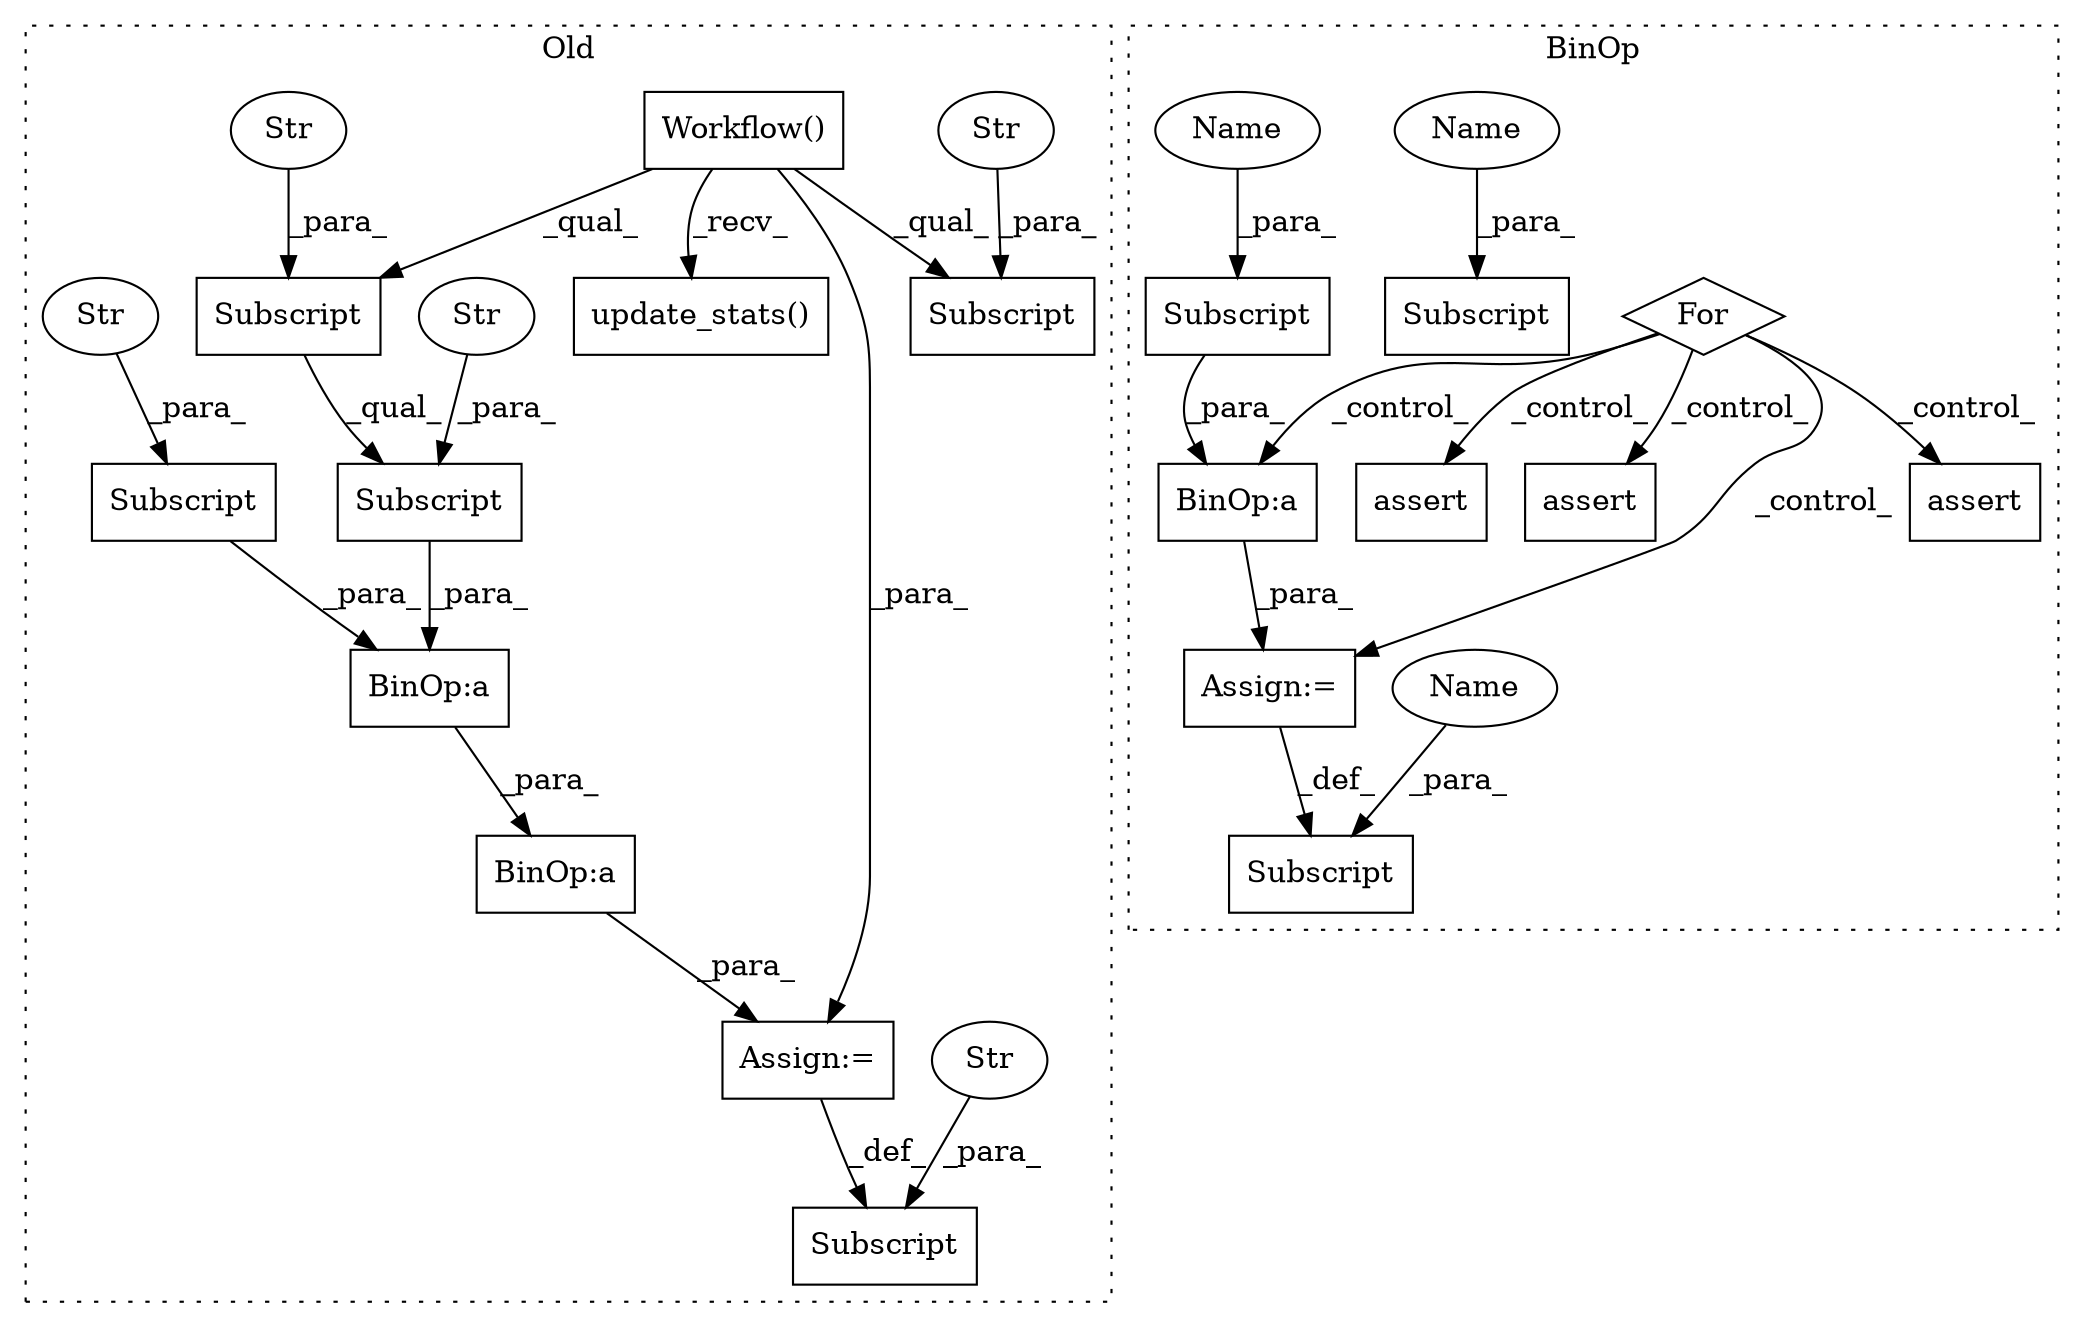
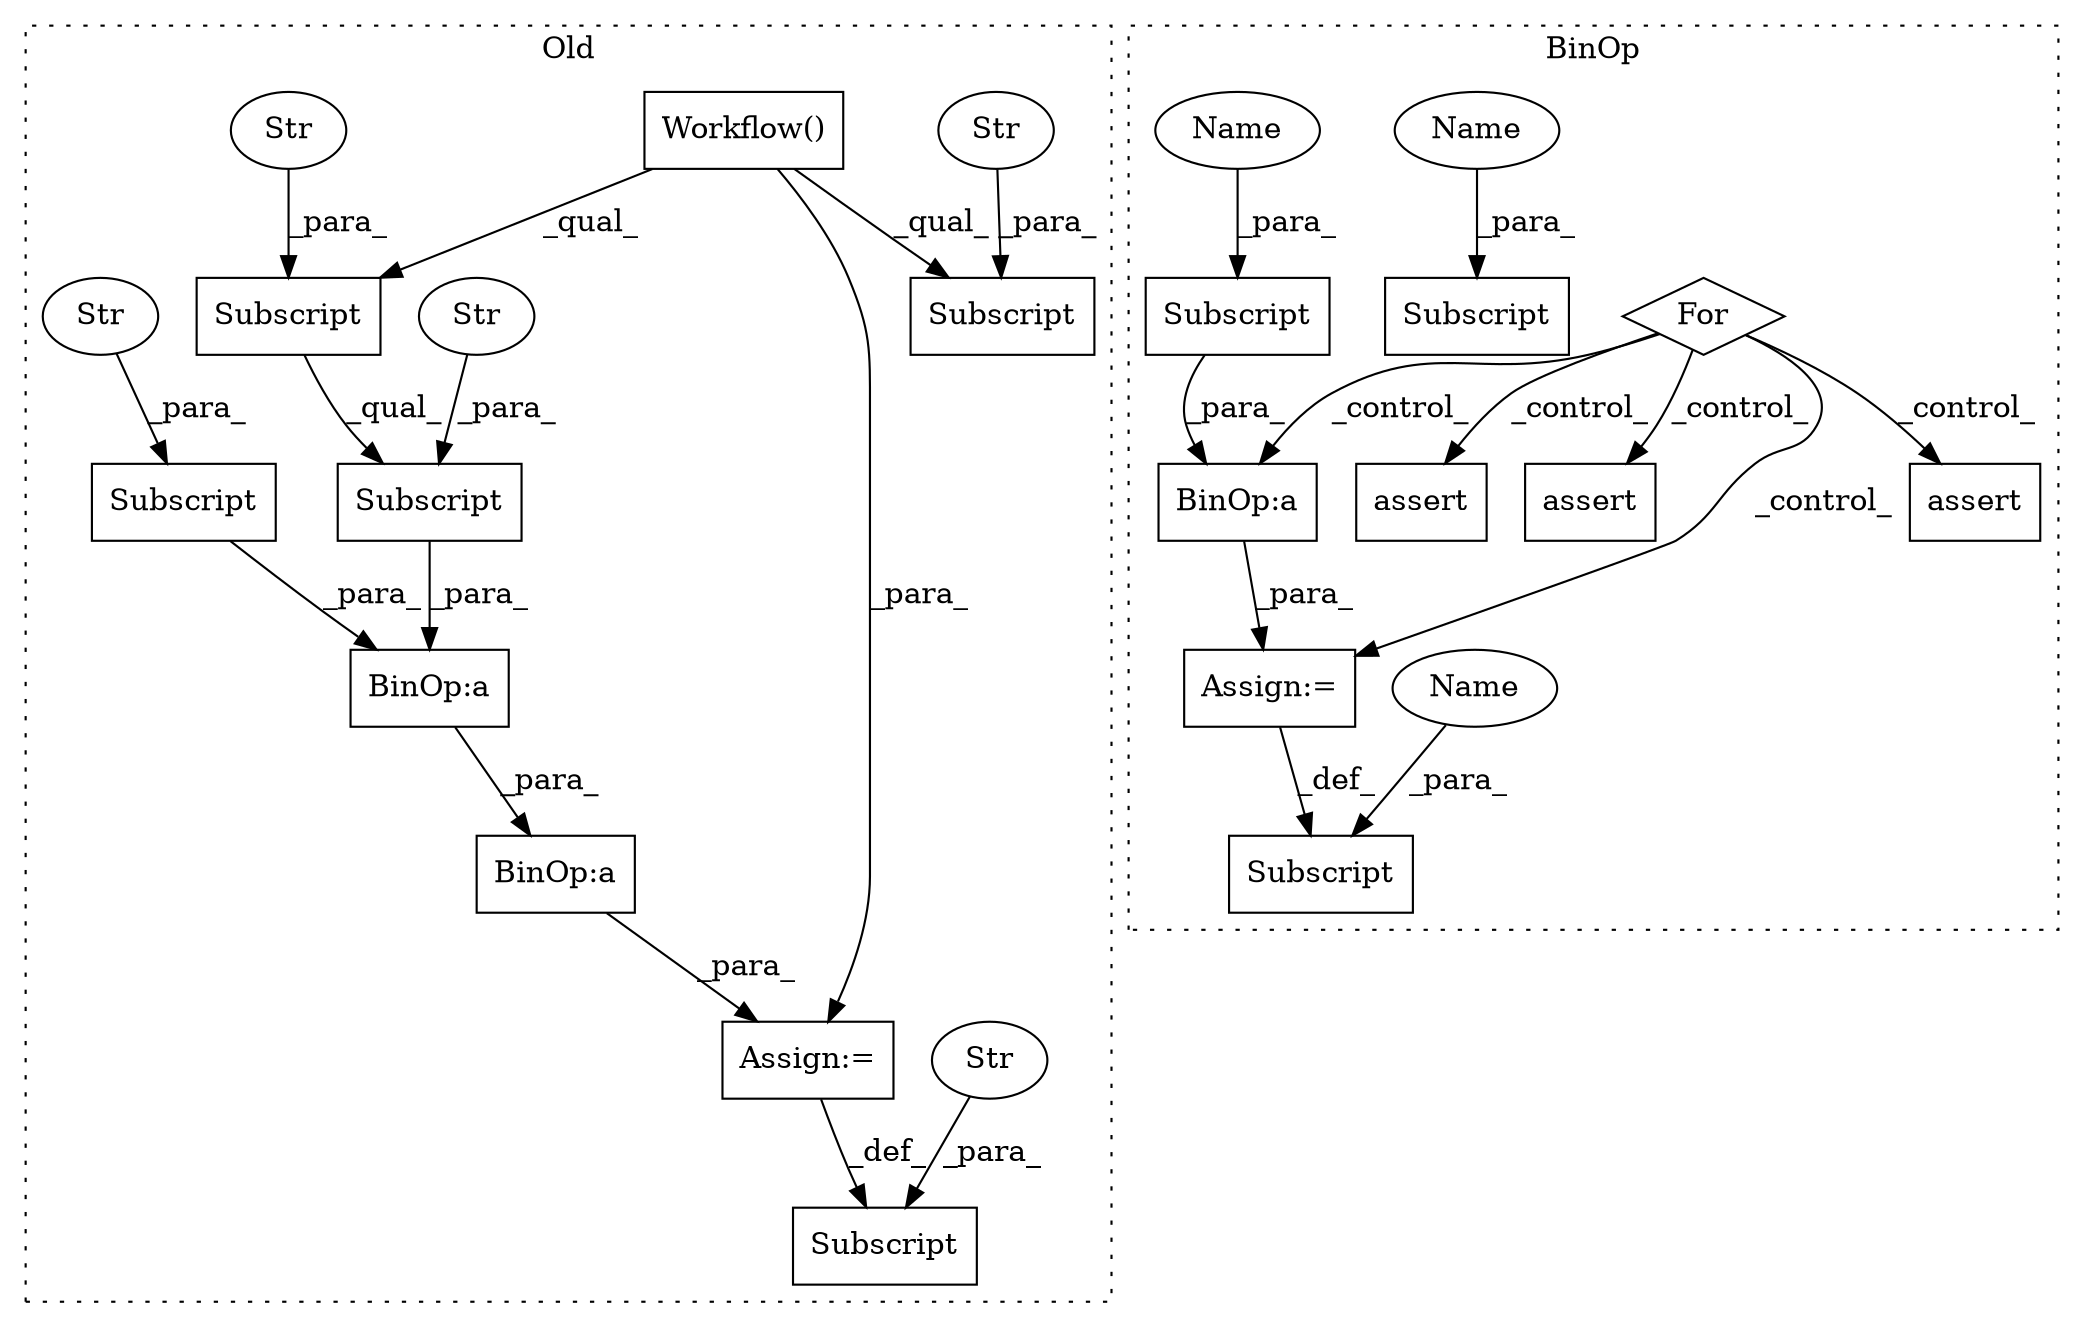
(701, 316) -> none
